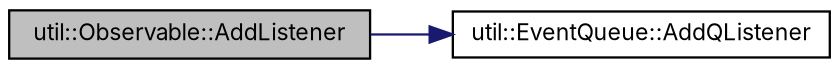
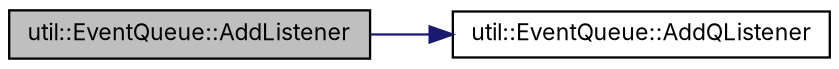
(190, 34) -> (190, 34)
